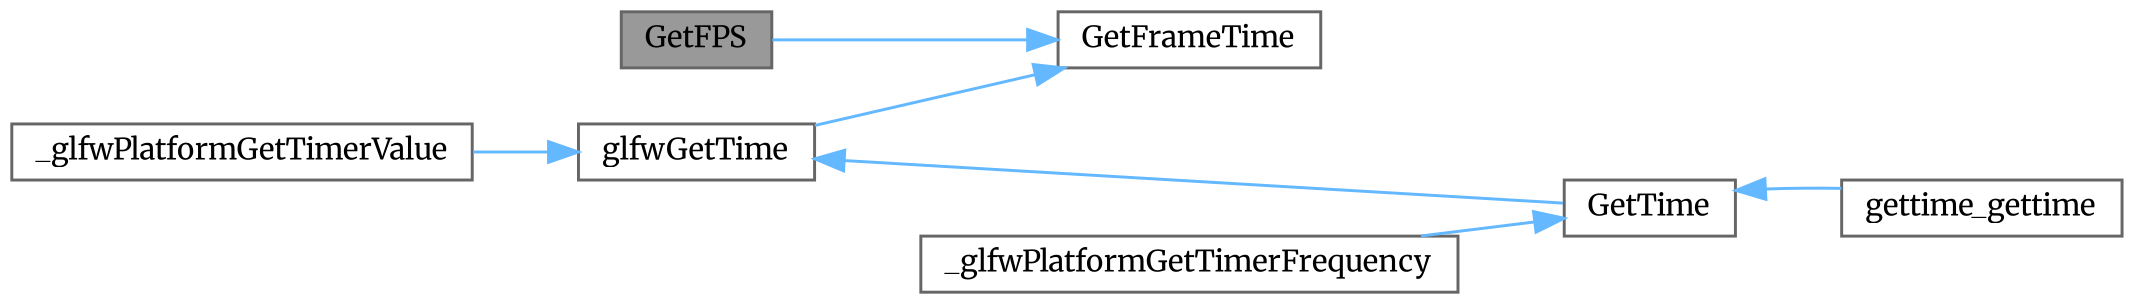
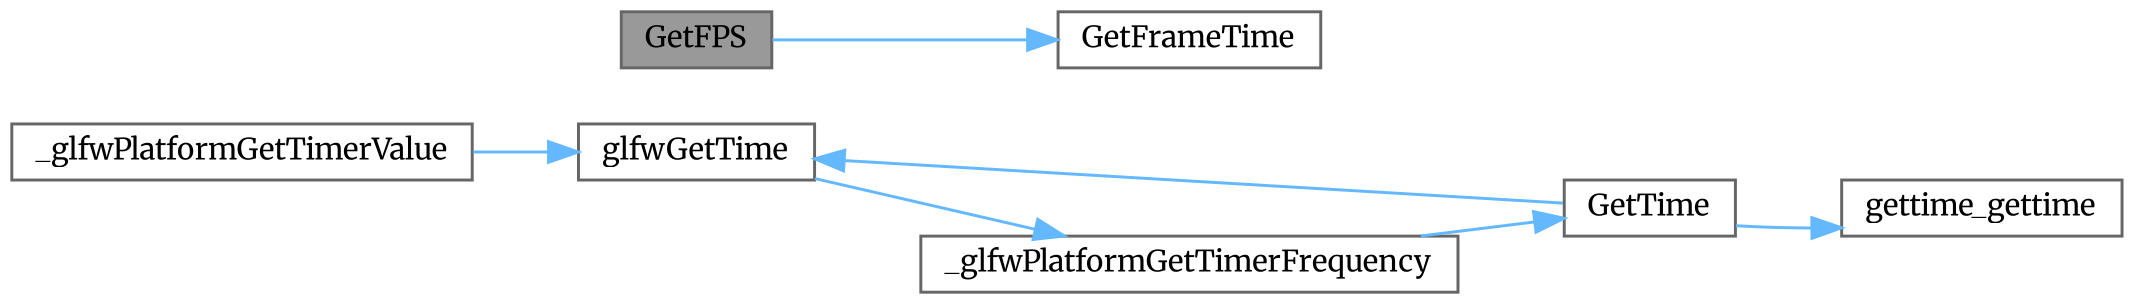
(925, 100) -> (925, 204)
(1804, 188) -> (1774, 227)
